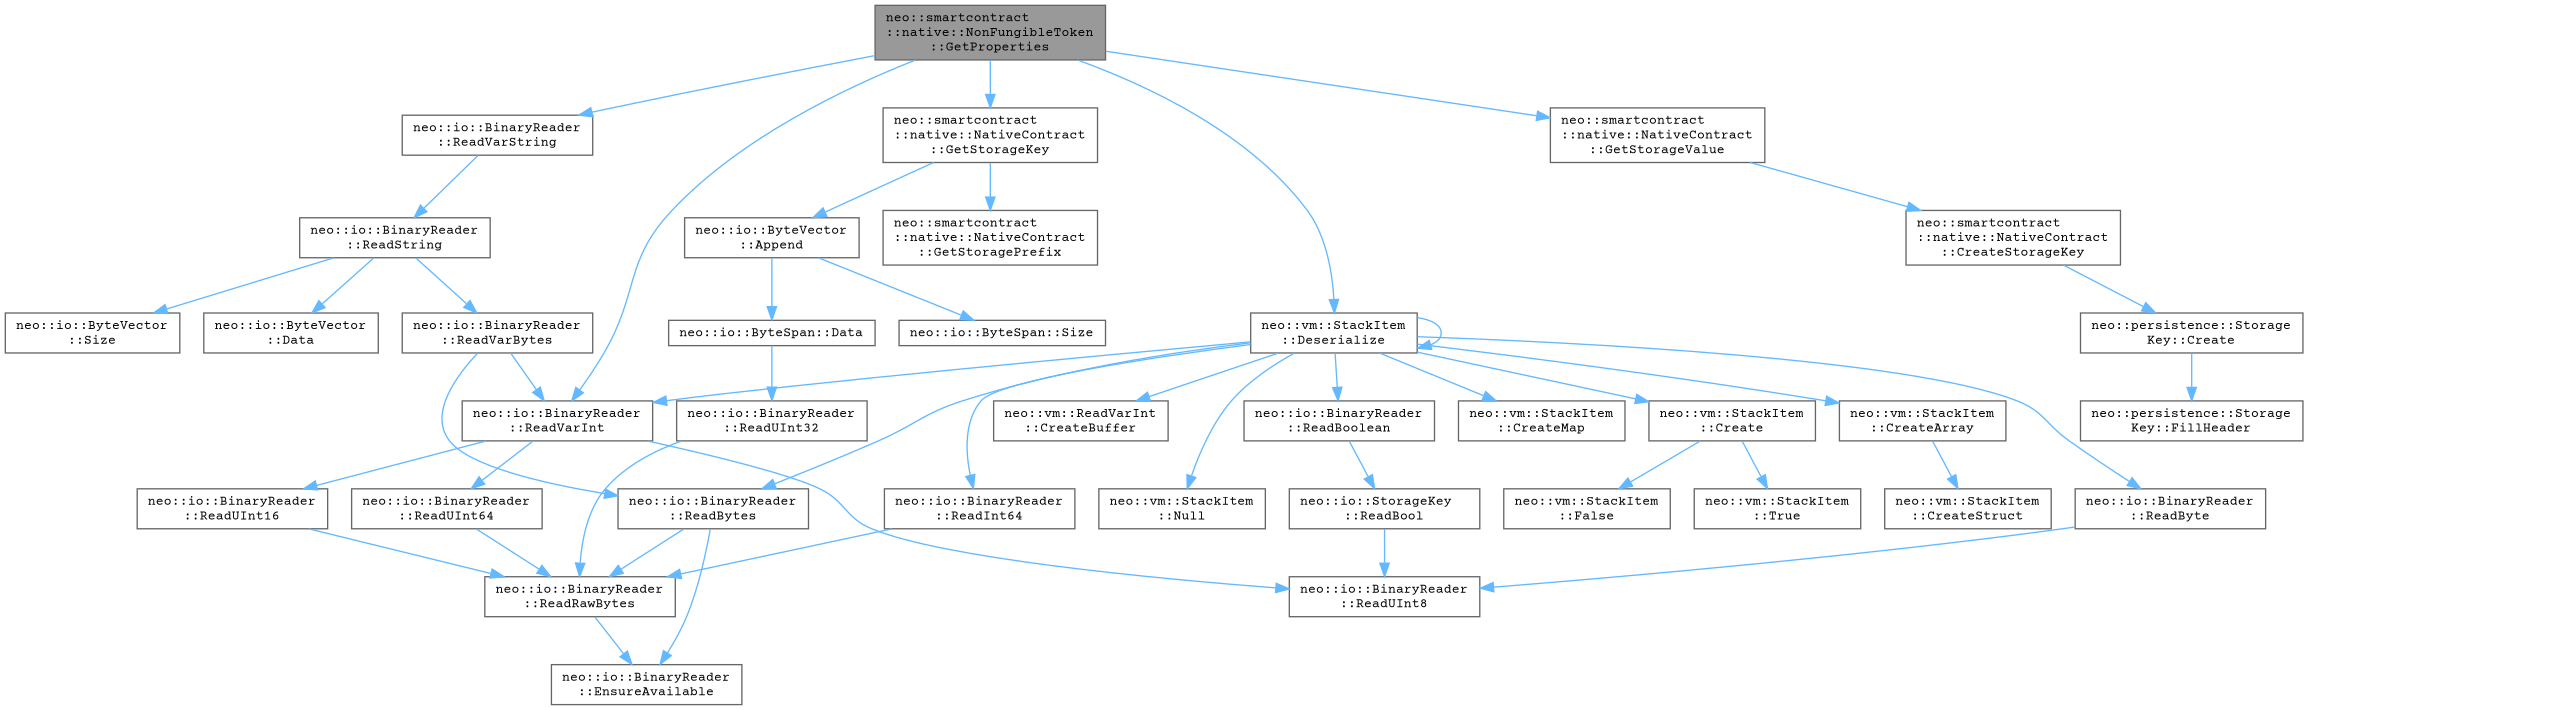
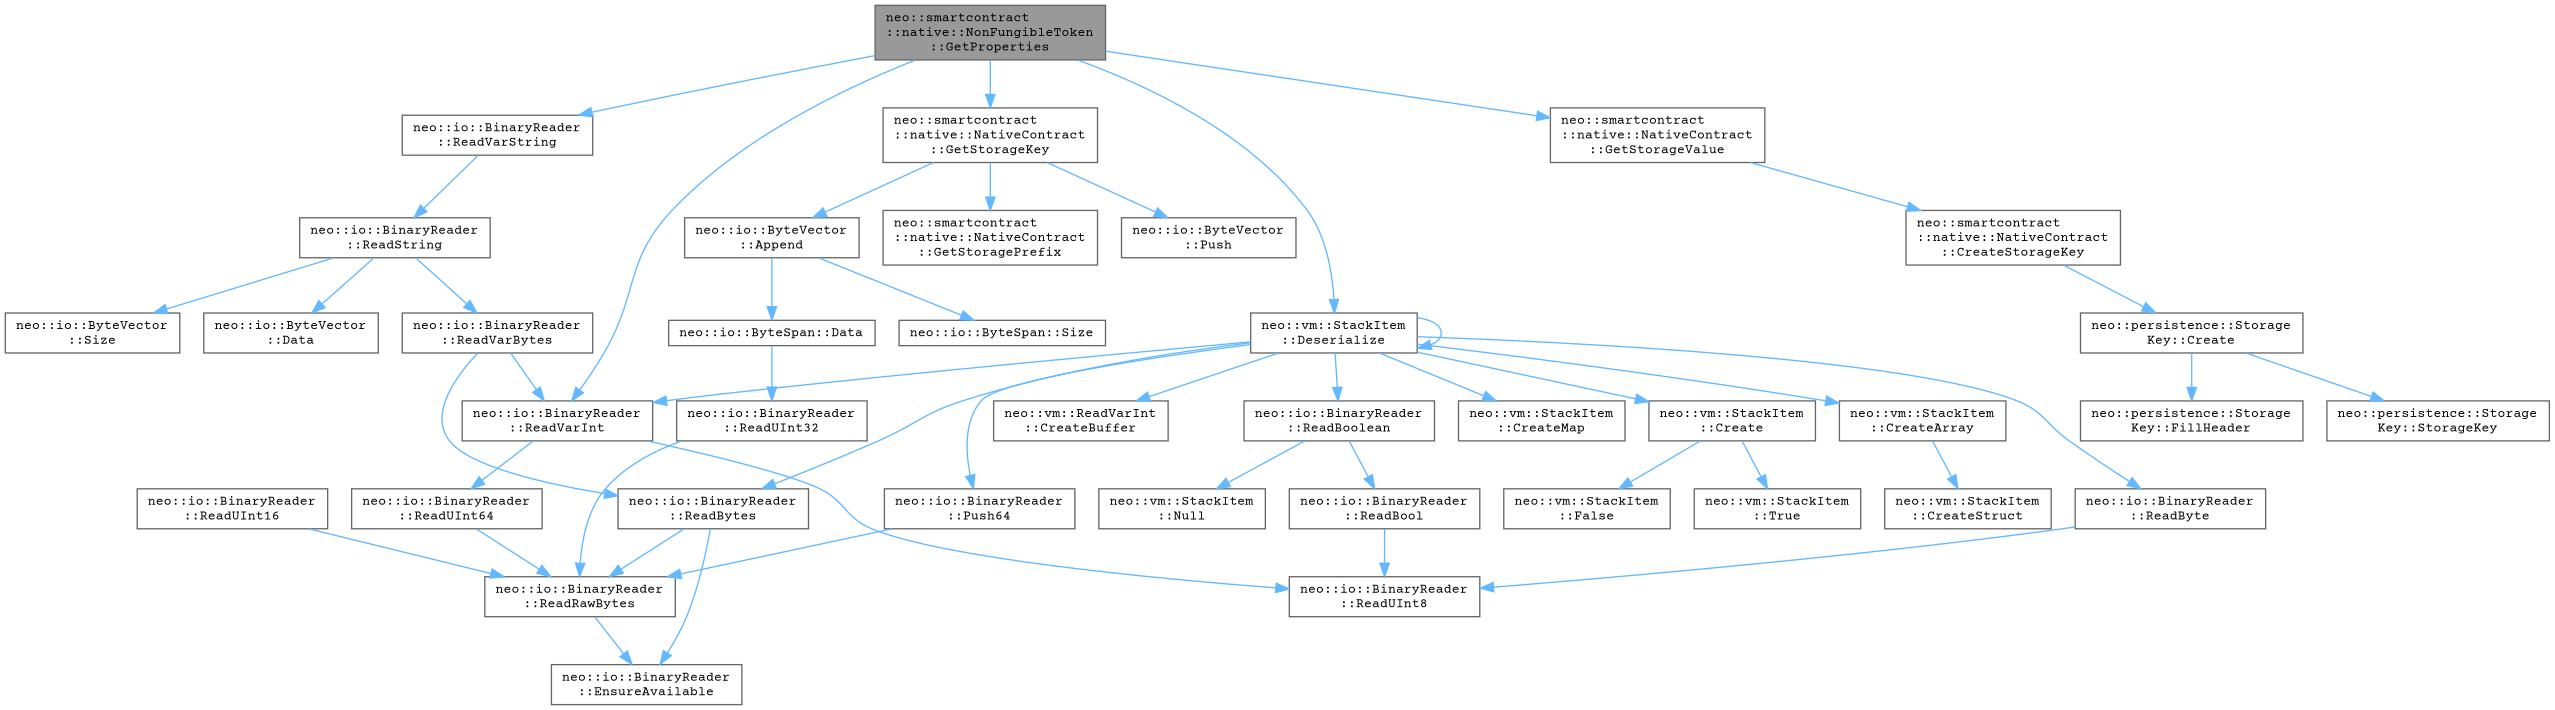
none -> (1209, 238)
(1230, 403) -> (1267, 462)
none -> (2438, 421)
(401, 463) -> none
(980, 509) -> (980, 509)
(1385, 509) -> (1385, 509)
